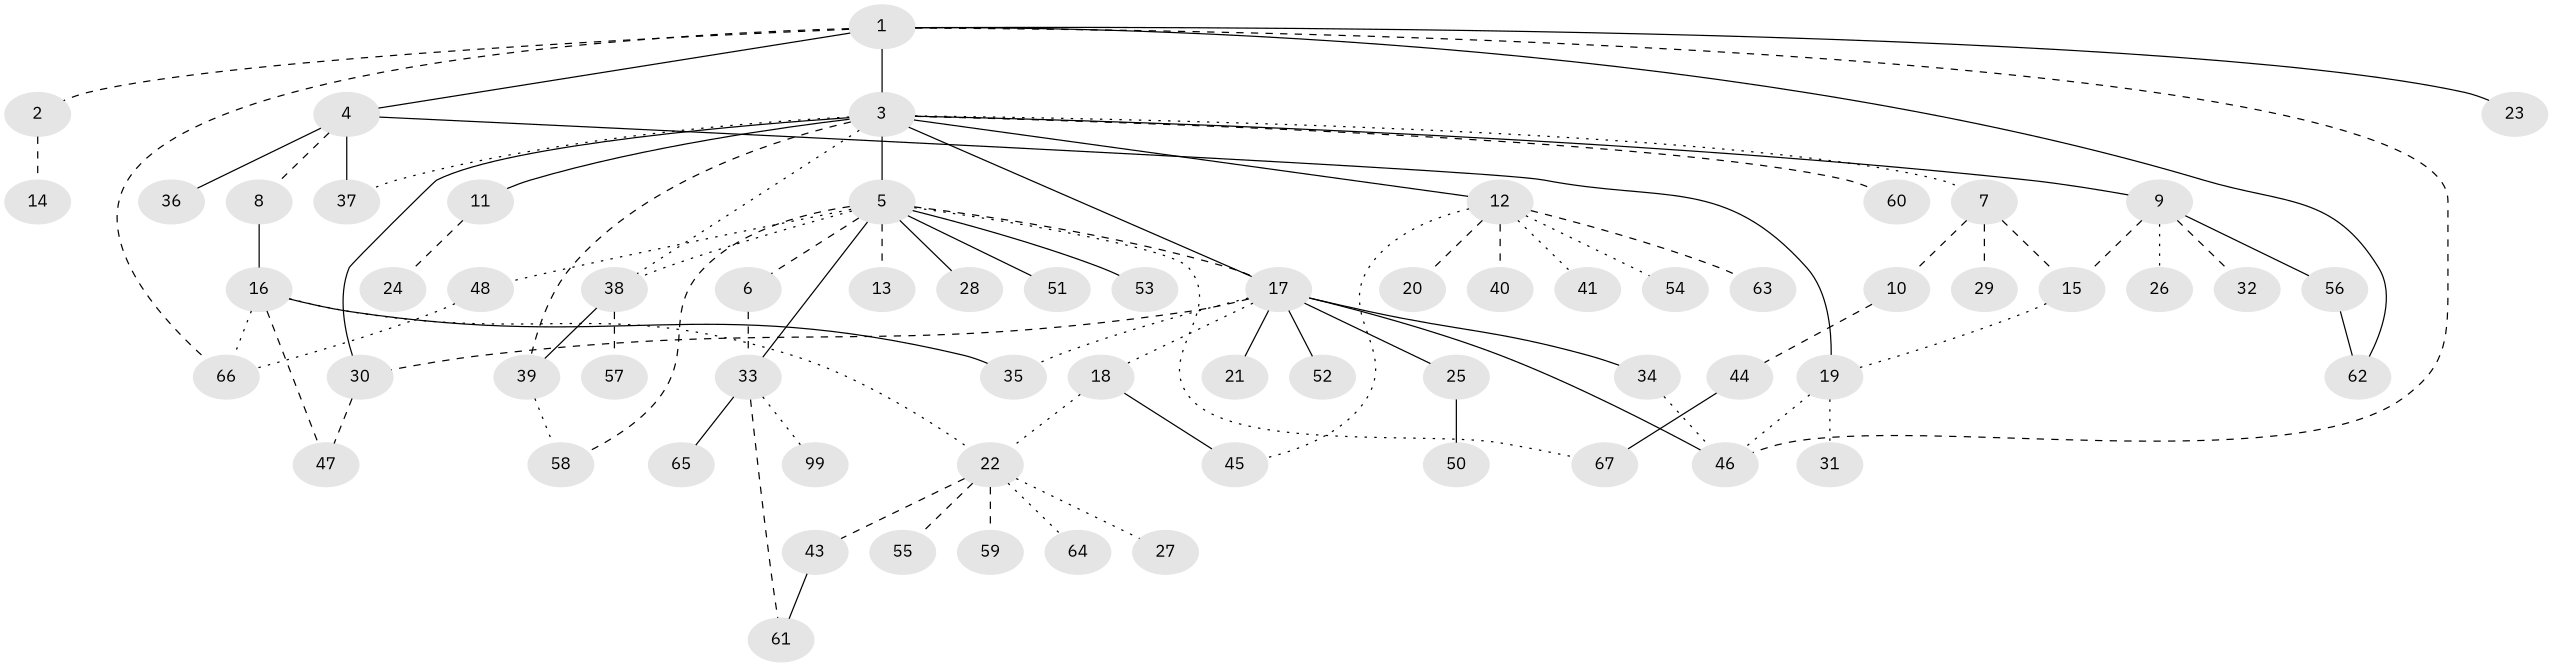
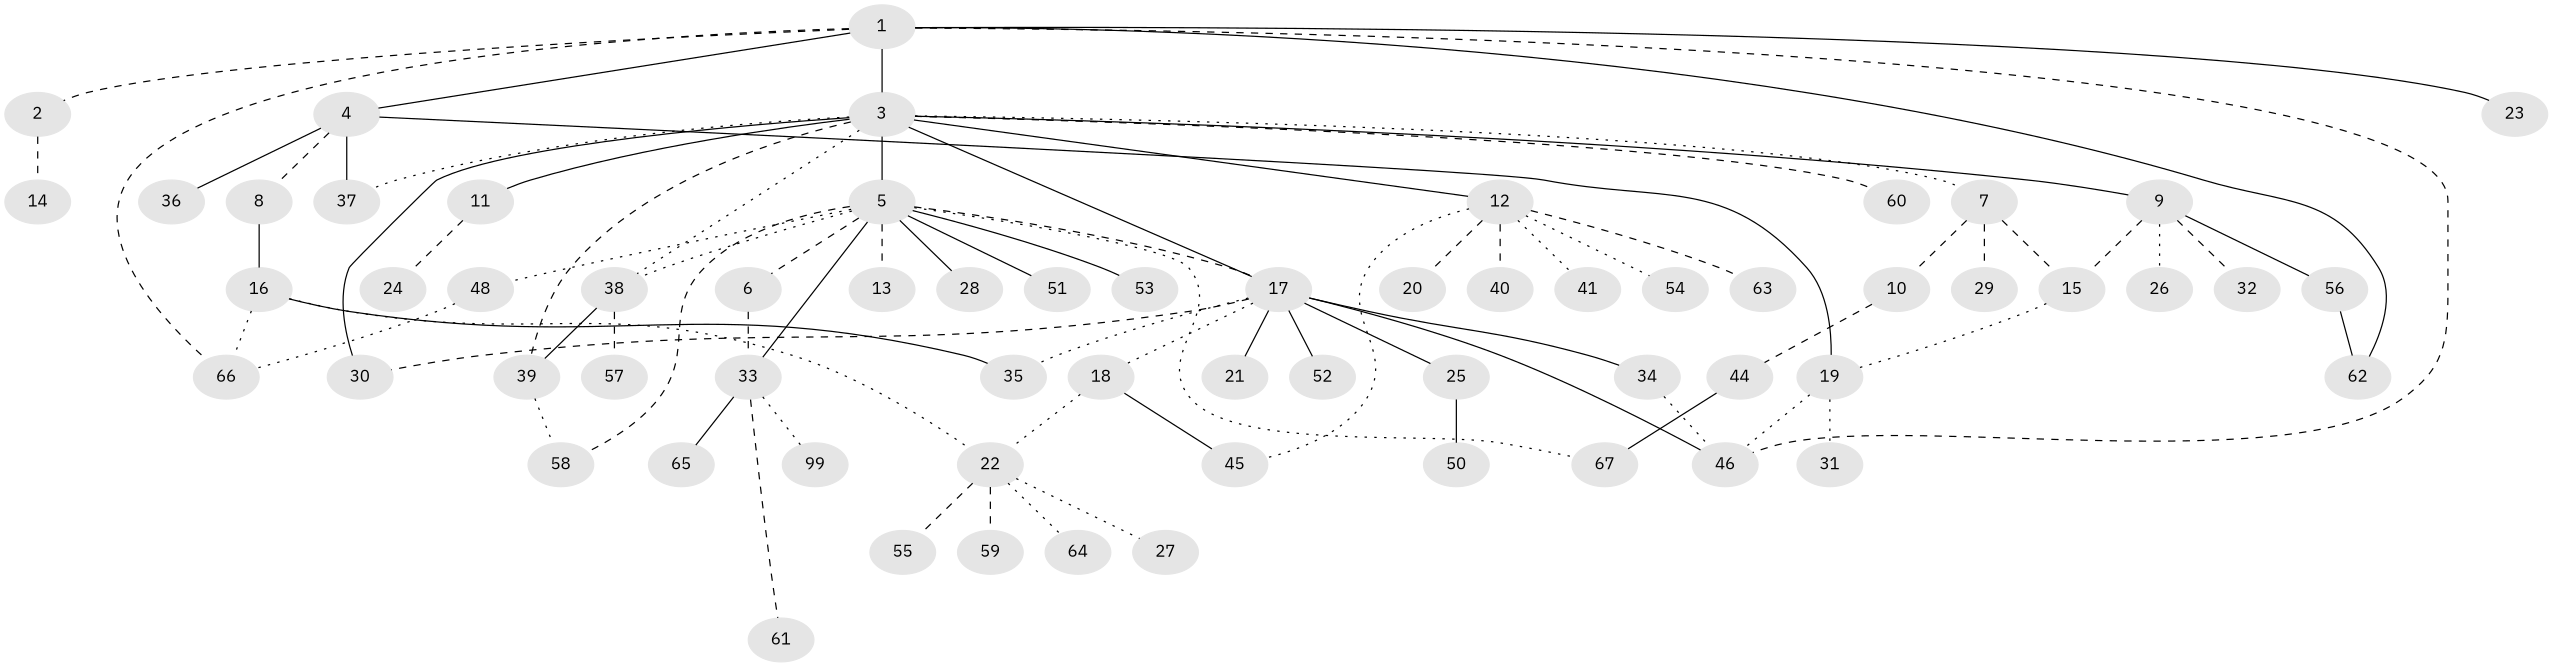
(326, 465) -> none
(815, 552) -> none
